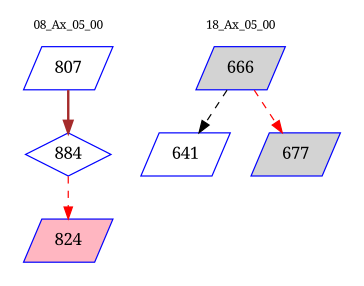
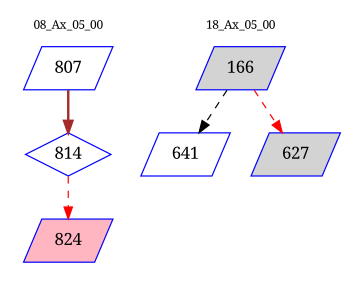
(241, 68) -> (241, 68)
(68, 154) -> (68, 154)
(296, 154) -> (296, 154)
